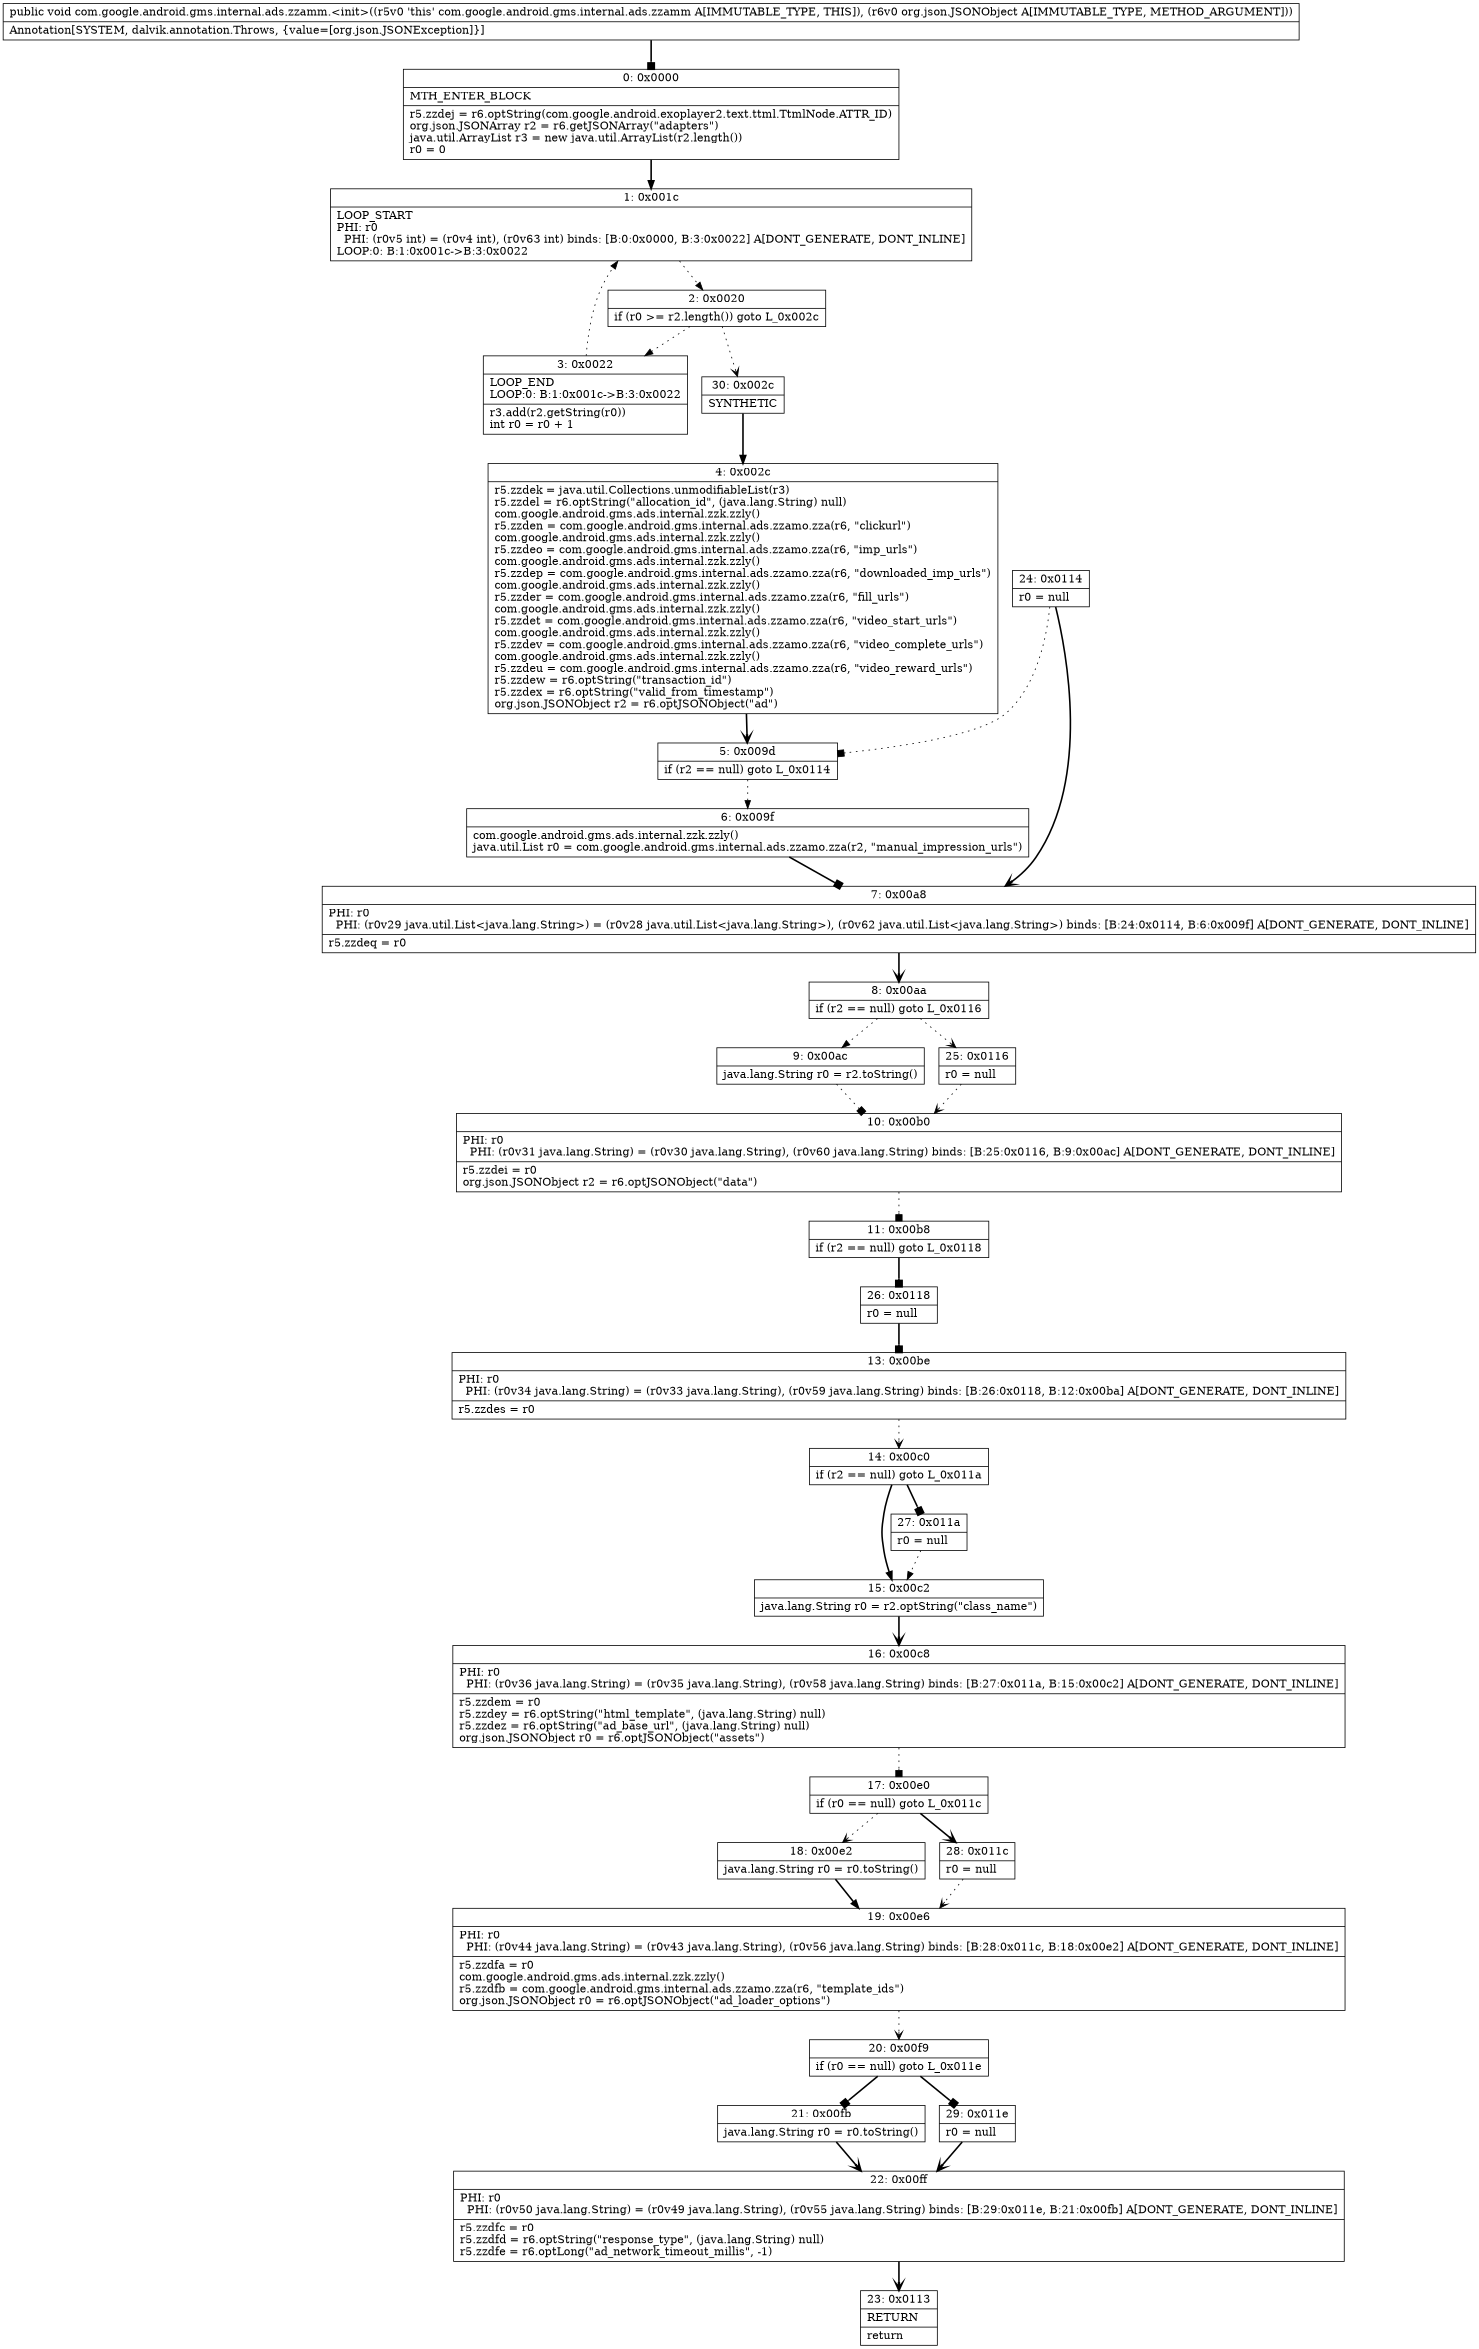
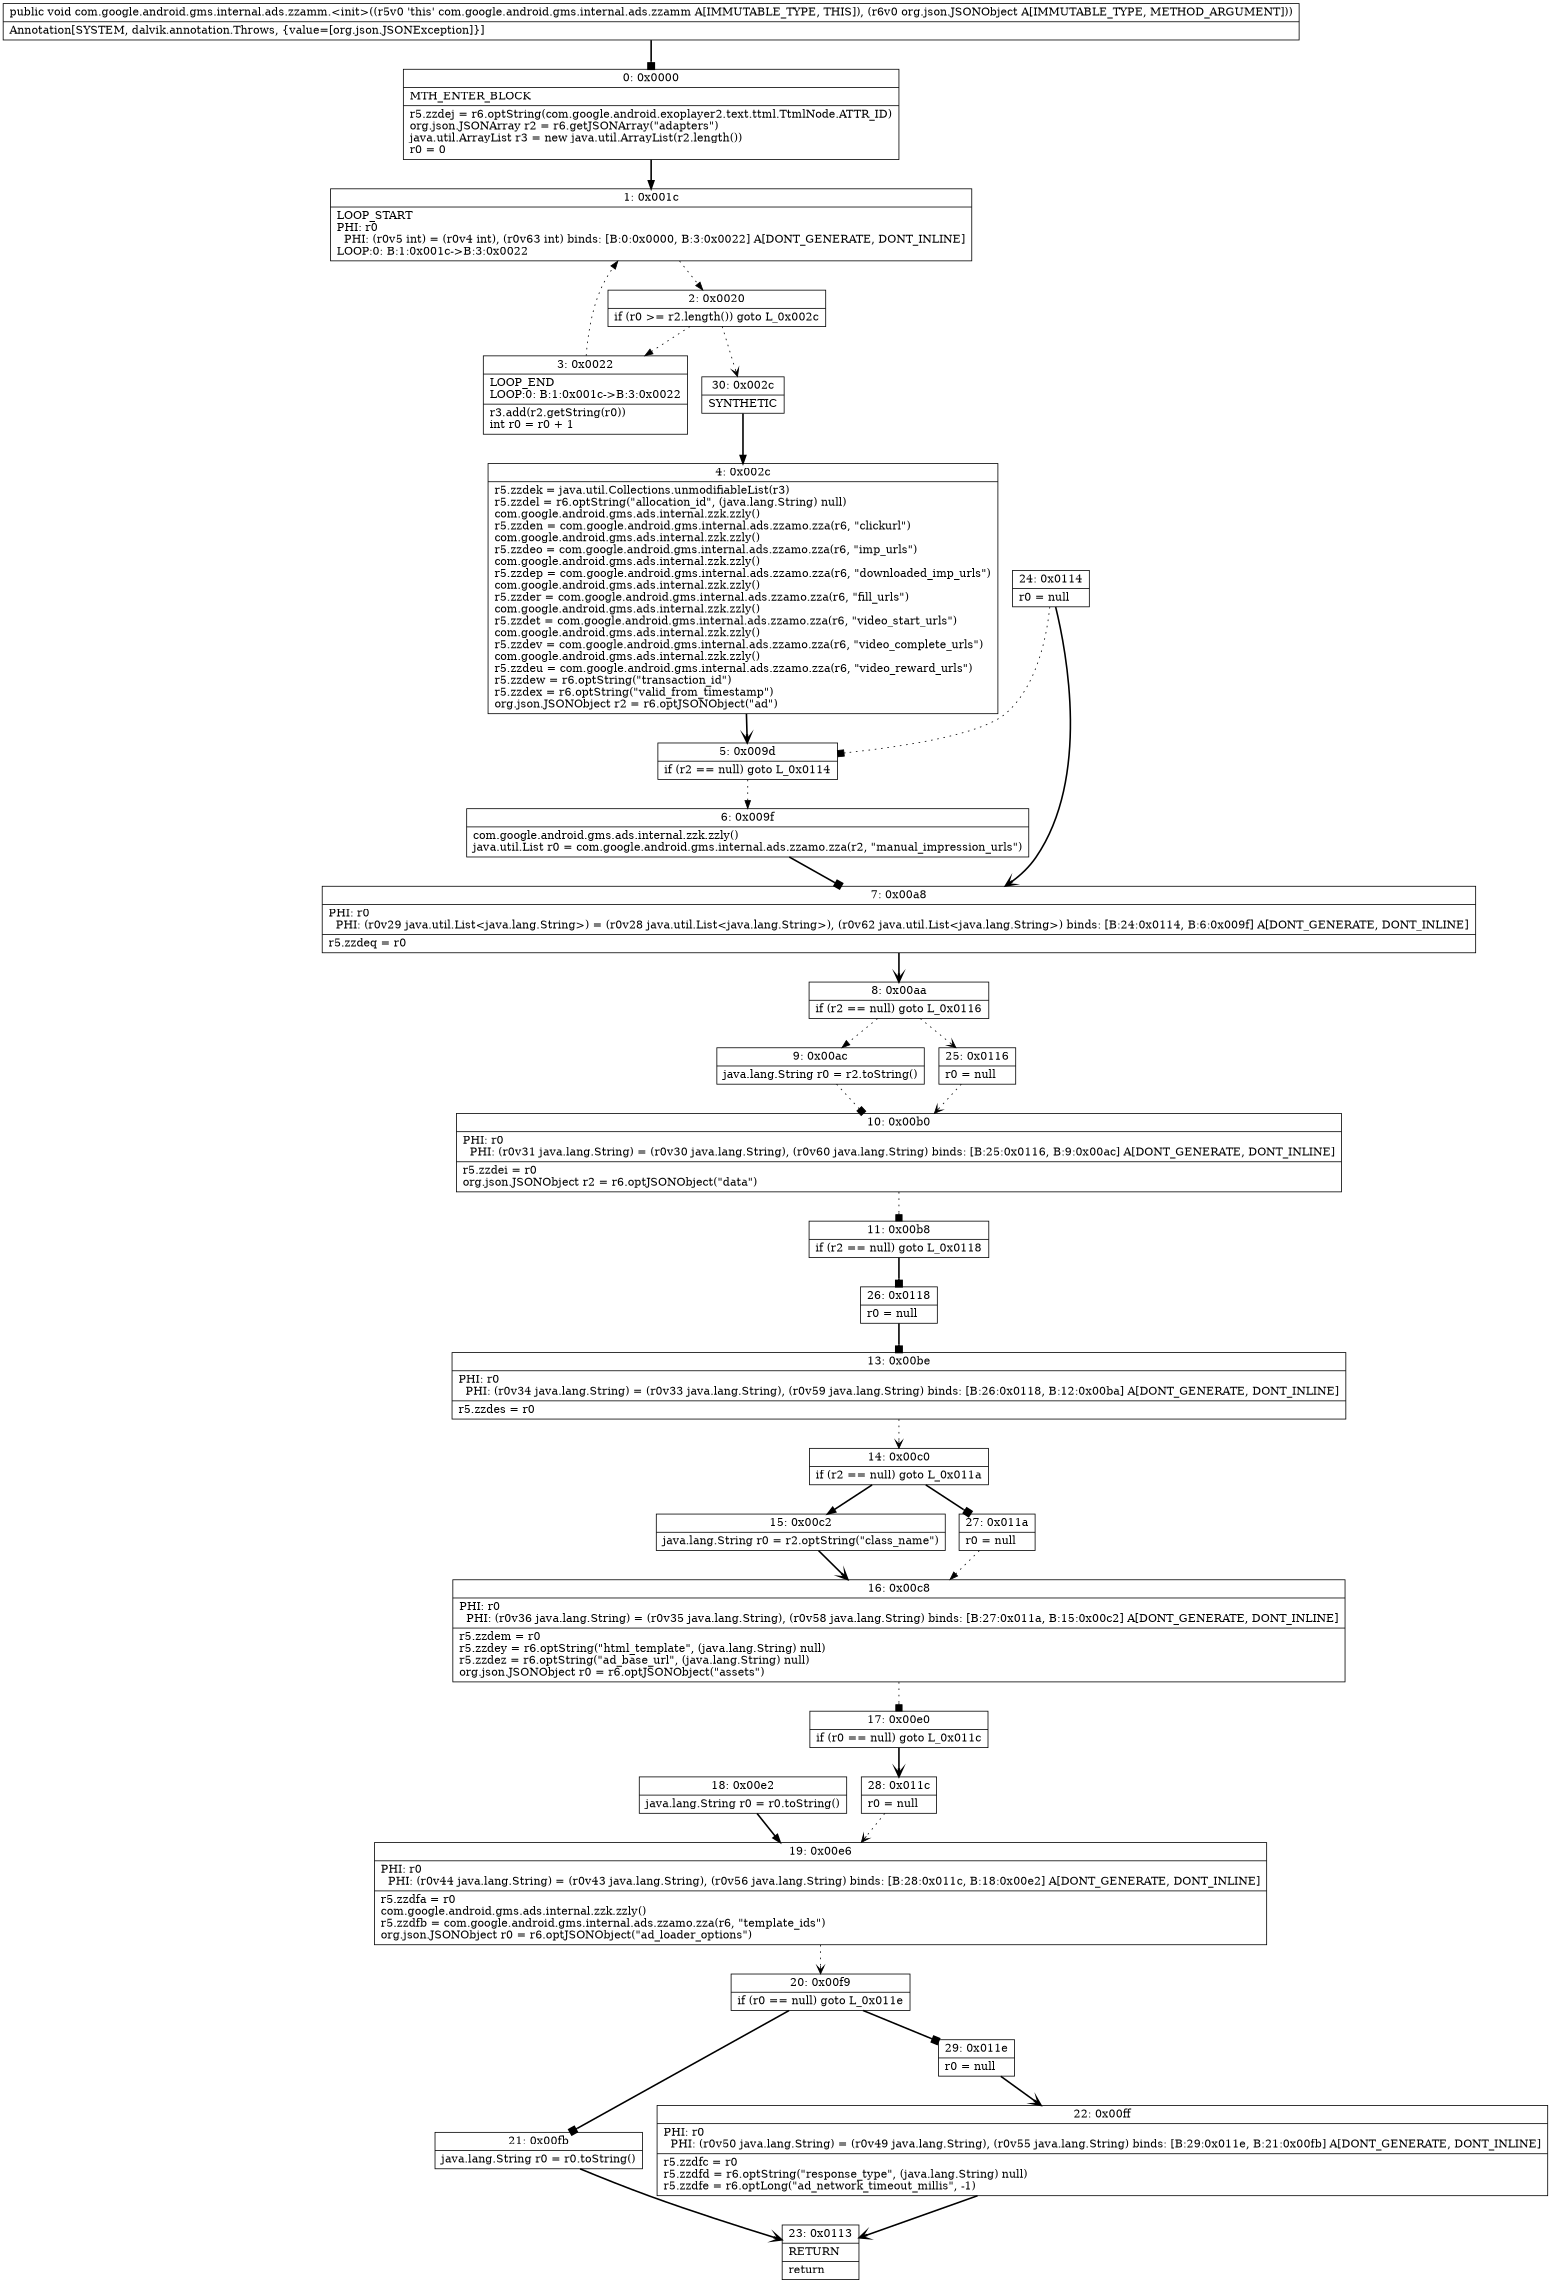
(916, 1561) -> (968, 1562)
(863, 1825) -> none
(846, 2154) -> (676, 2206)
